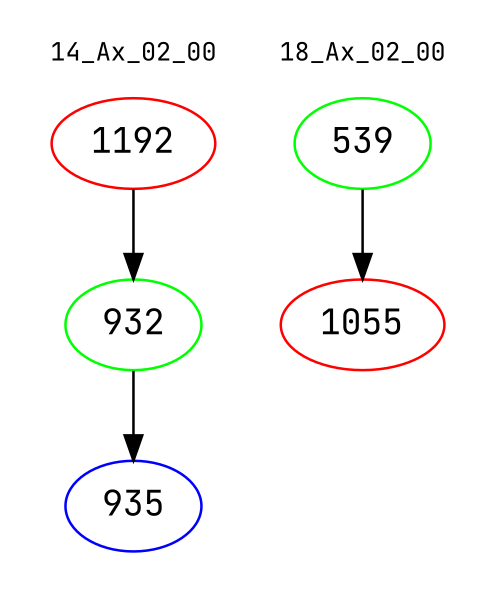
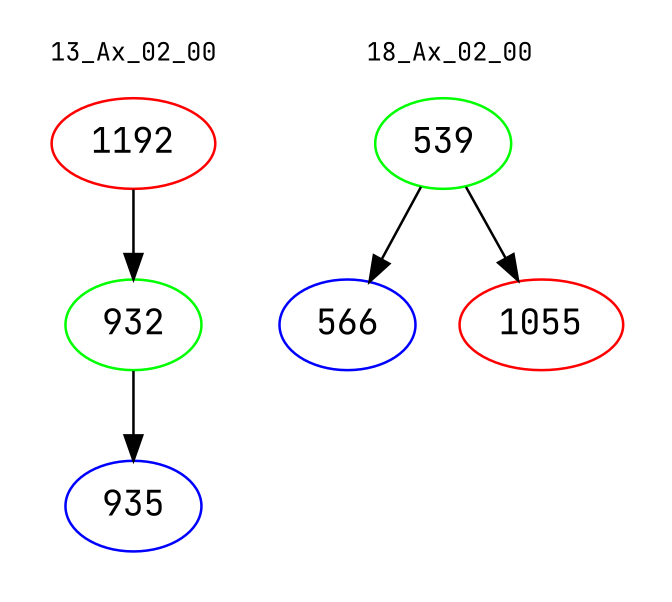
(135, 54) -> (135, 54)
none -> (347, 325)
